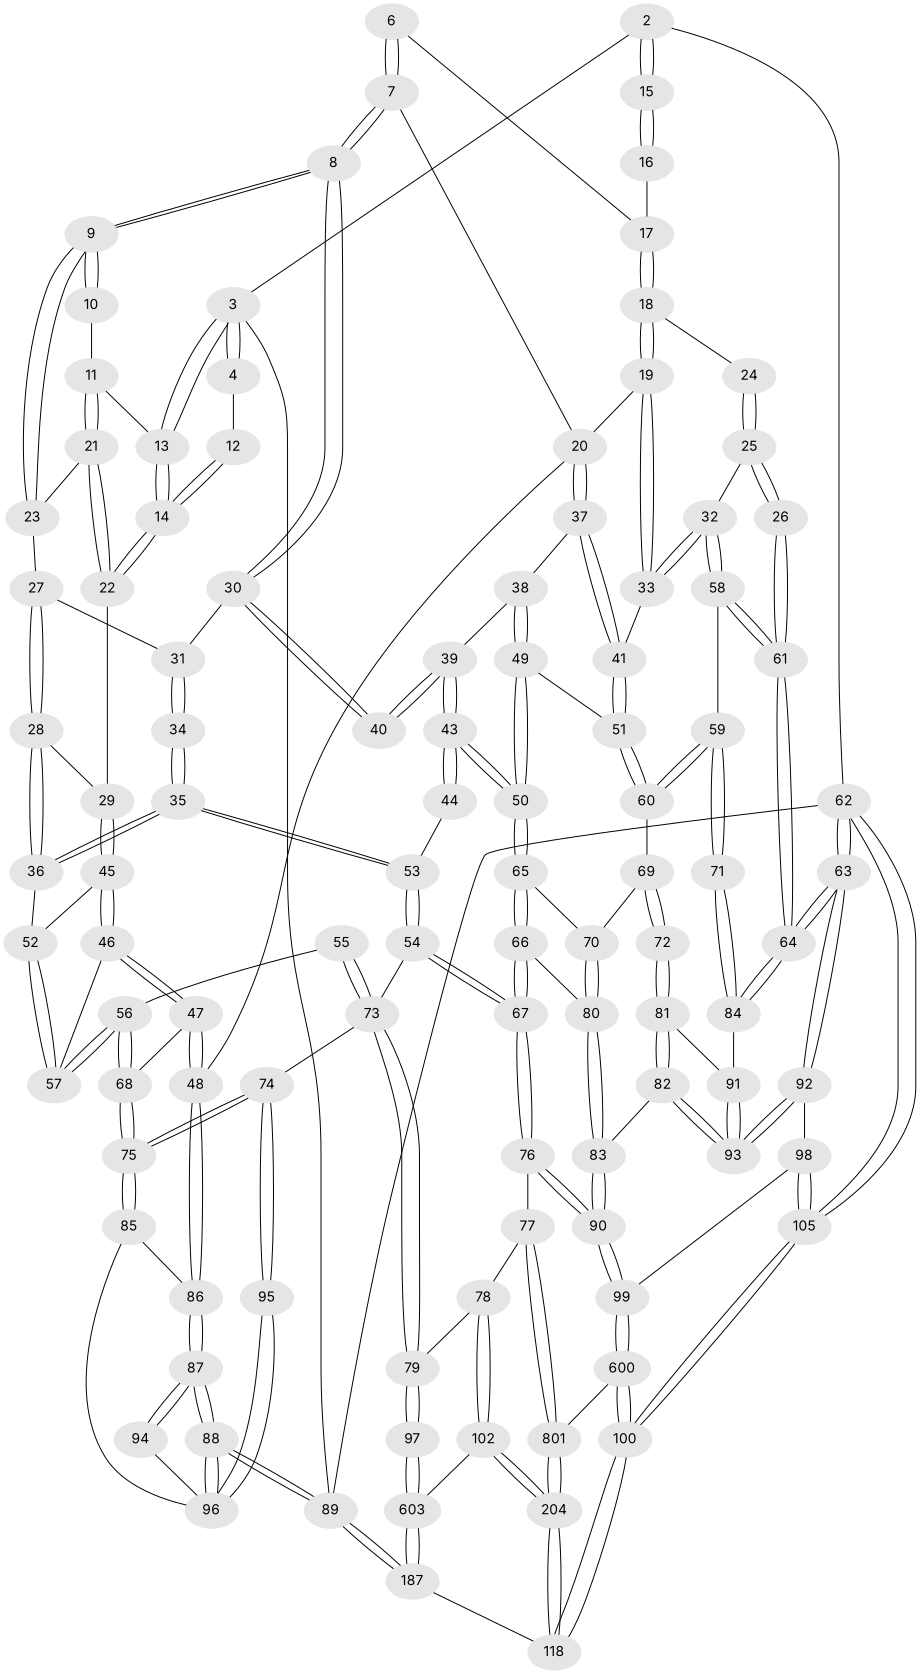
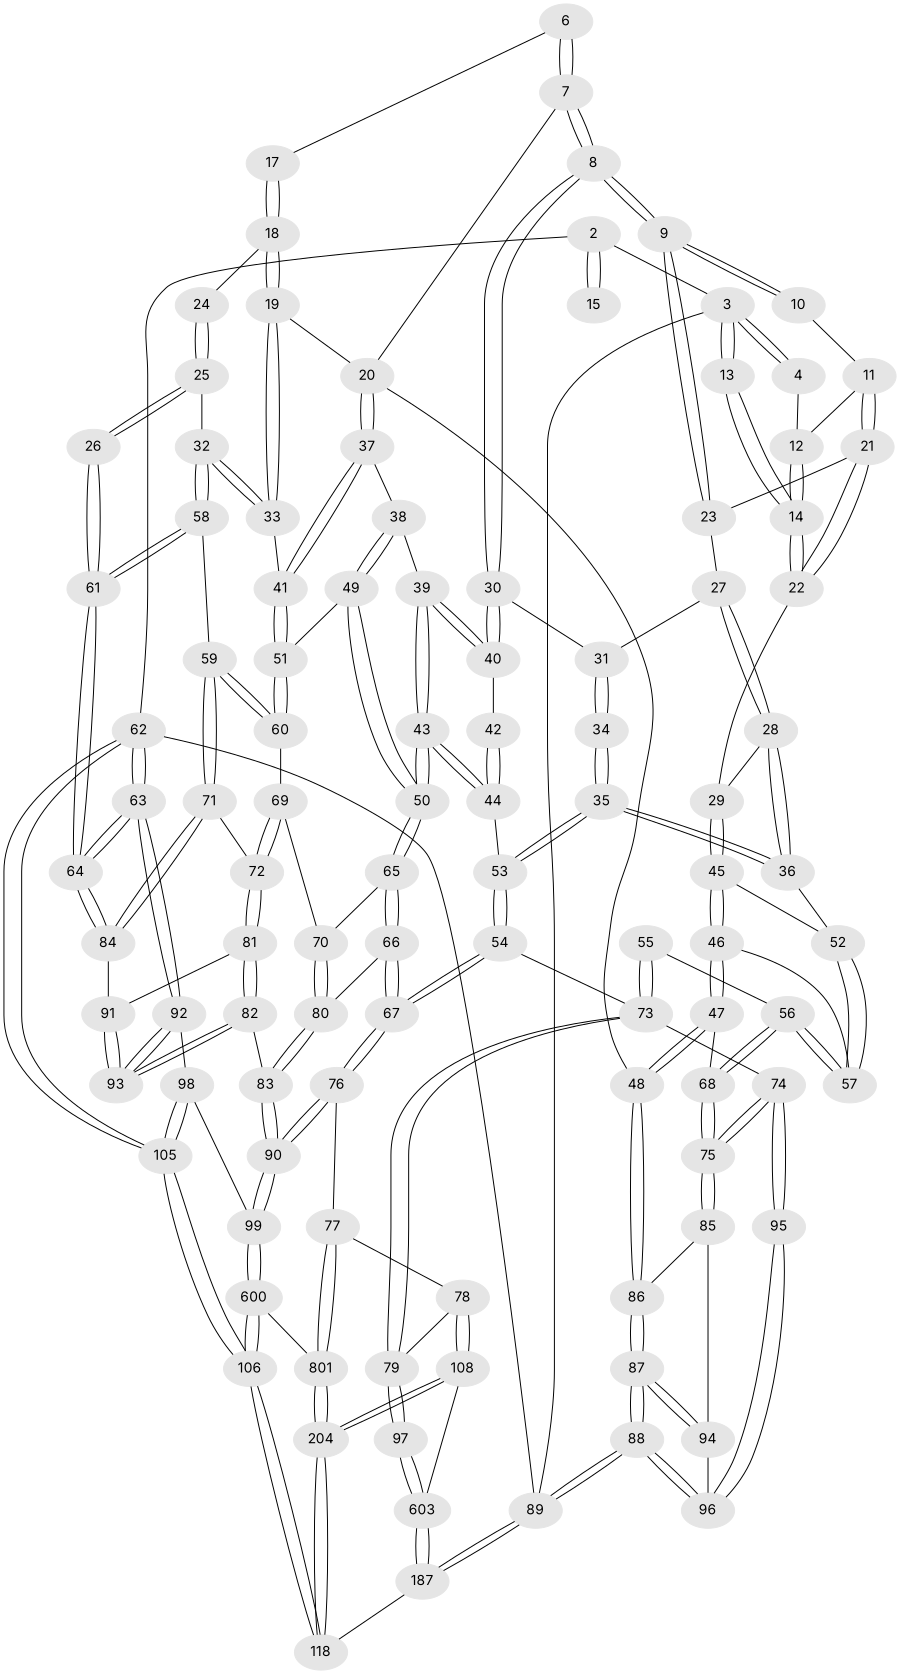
(647, 163) -> none
(127, 412) -> (833, 412)
none -> (493, 731)
none -> (233, 837)
(87, 1398) -> (708, 1333)
(483, 1440) -> (463, 1369)
(625, 1440) -> (250, 1369)
